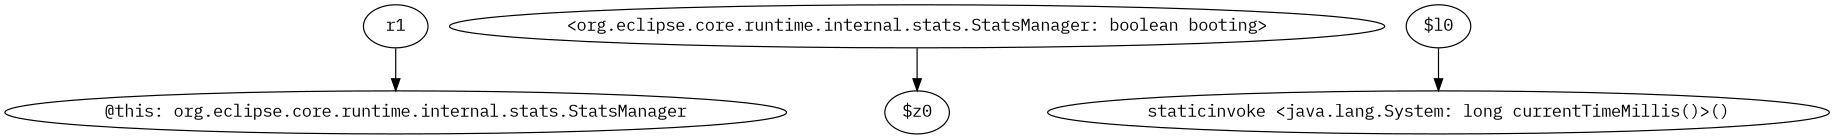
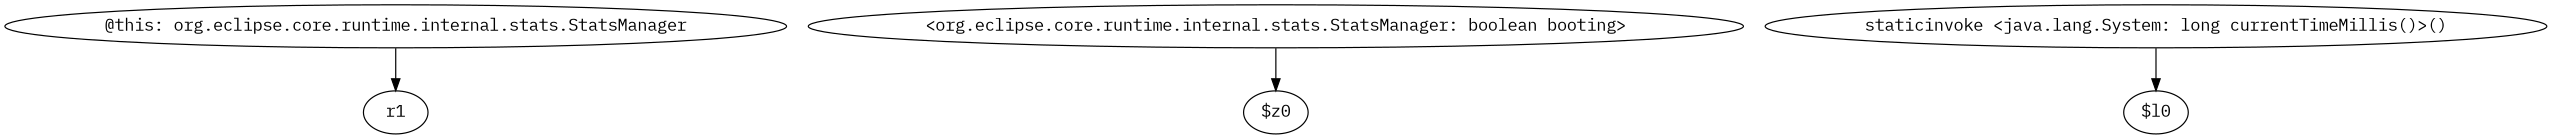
(396, 63) -> (396, 63)
(1438, 63) -> (2156, 63)
